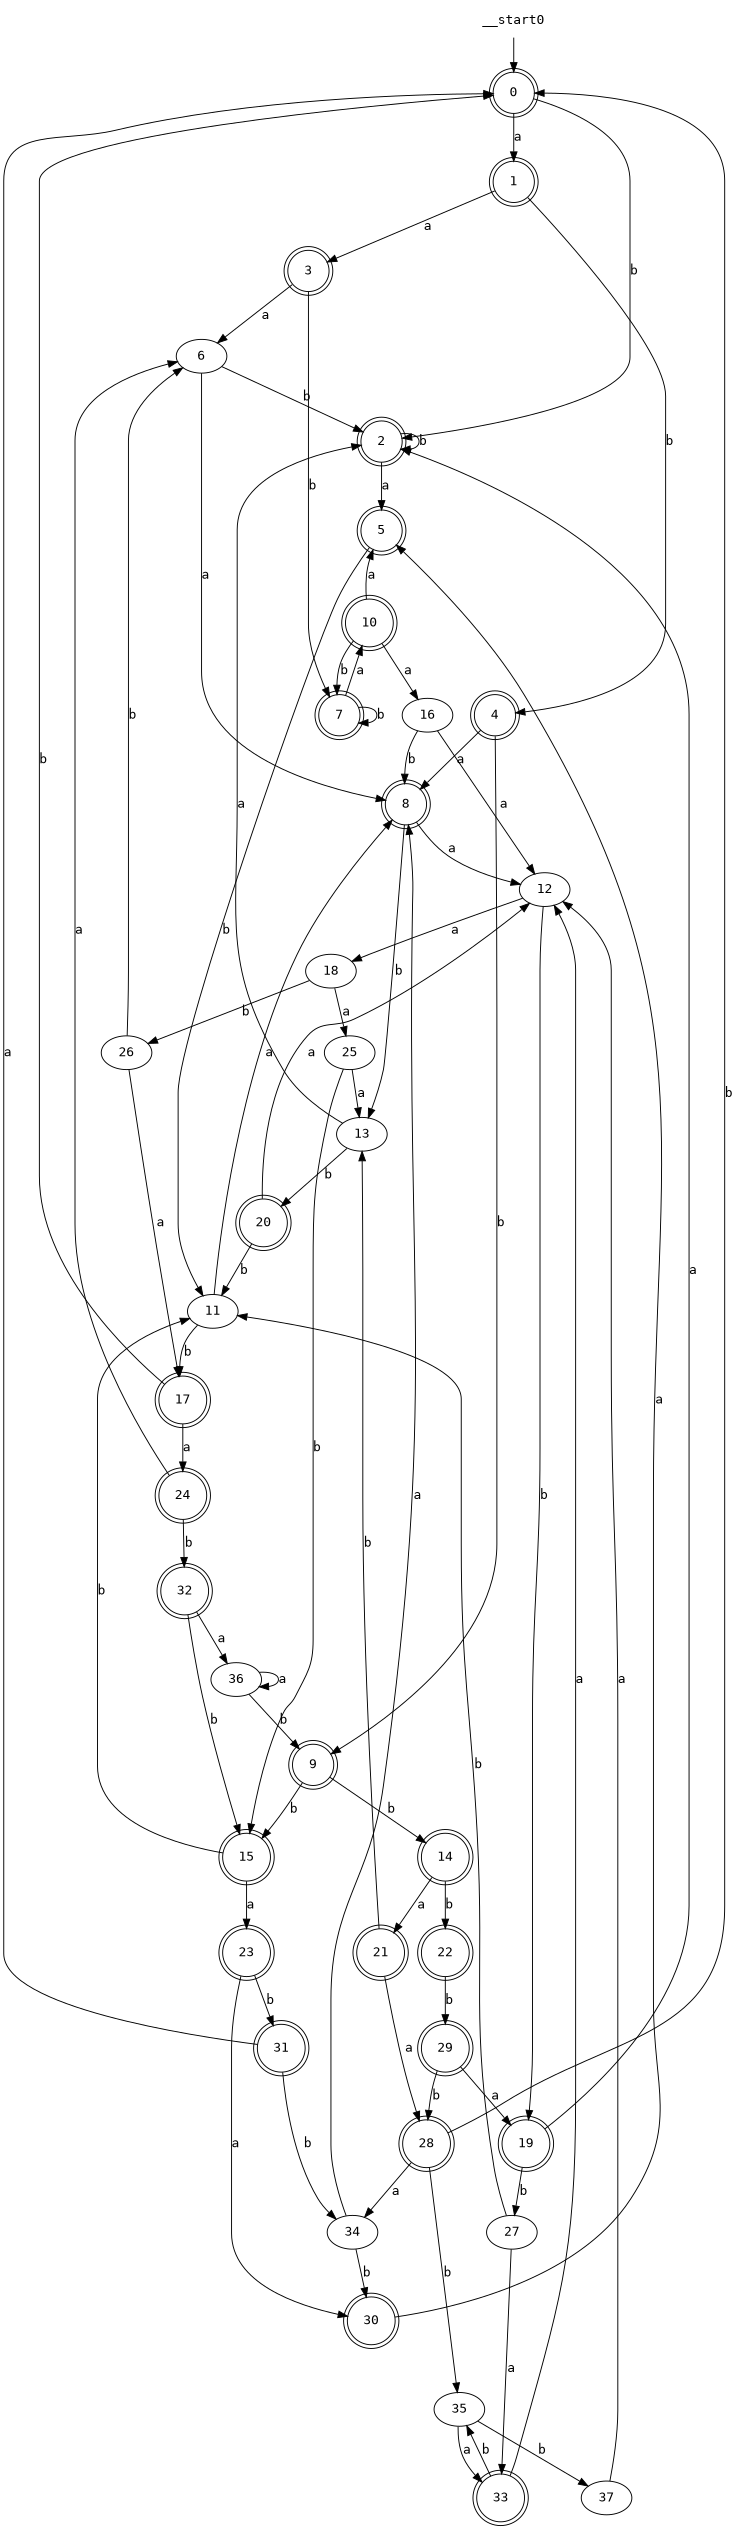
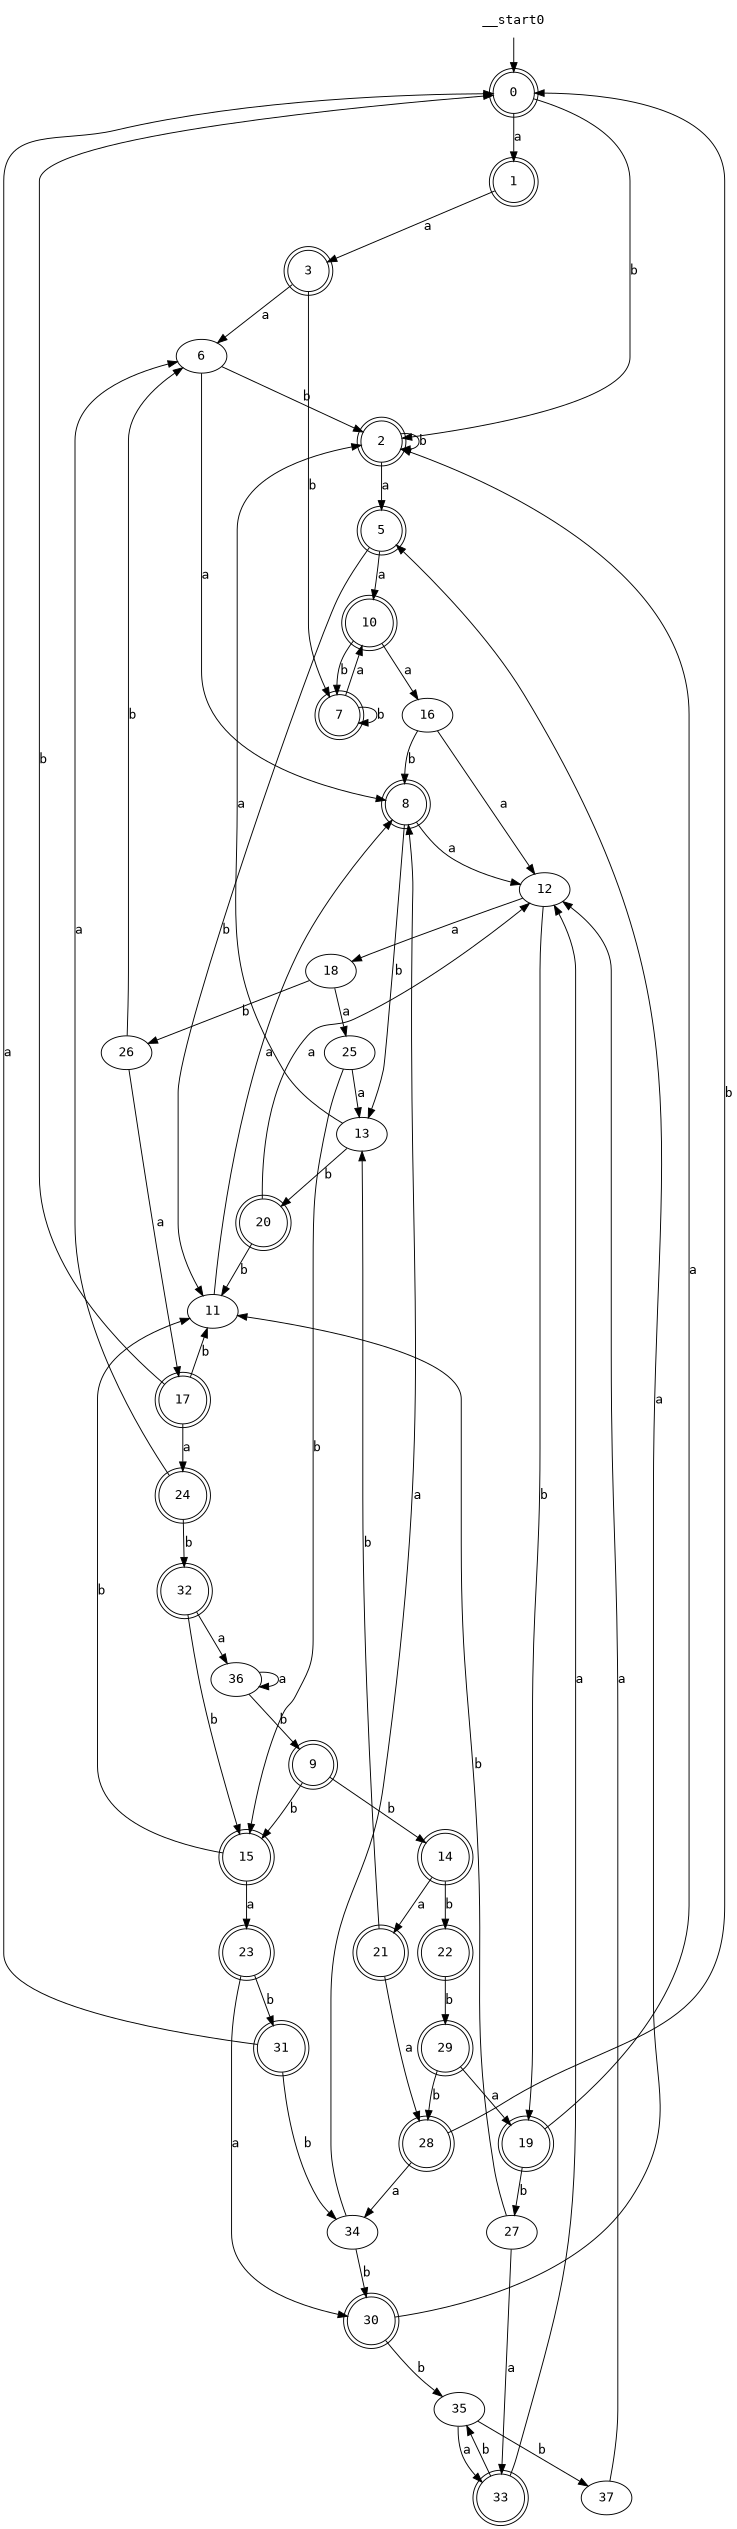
(366, 579) -> (377, 571)
(495, 715) -> none
(184, 1344) -> (197, 1357)
(443, 2275) -> (409, 2367)
